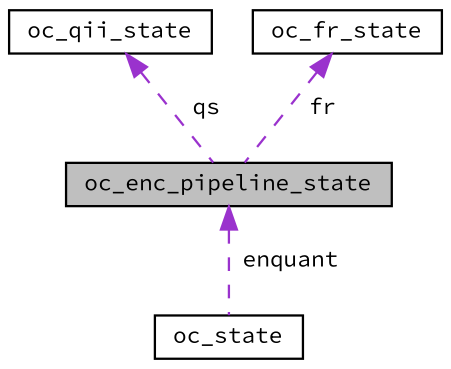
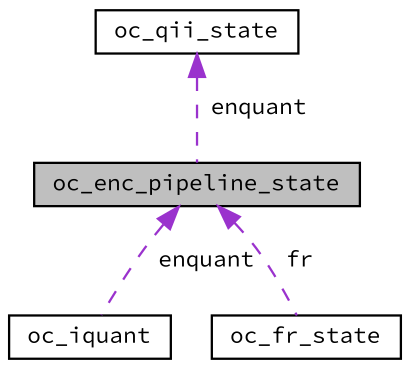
(200, 108) -> (253, 108)
(281, 117) -> (269, 267)
(229, 337) -> (90, 337)
